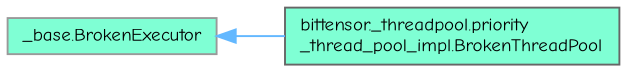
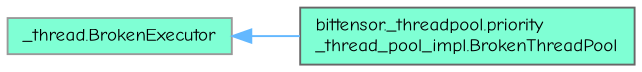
(112, 36) -> (120, 36)
